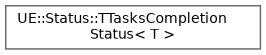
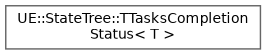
(133, 27) -> (133, 27)
